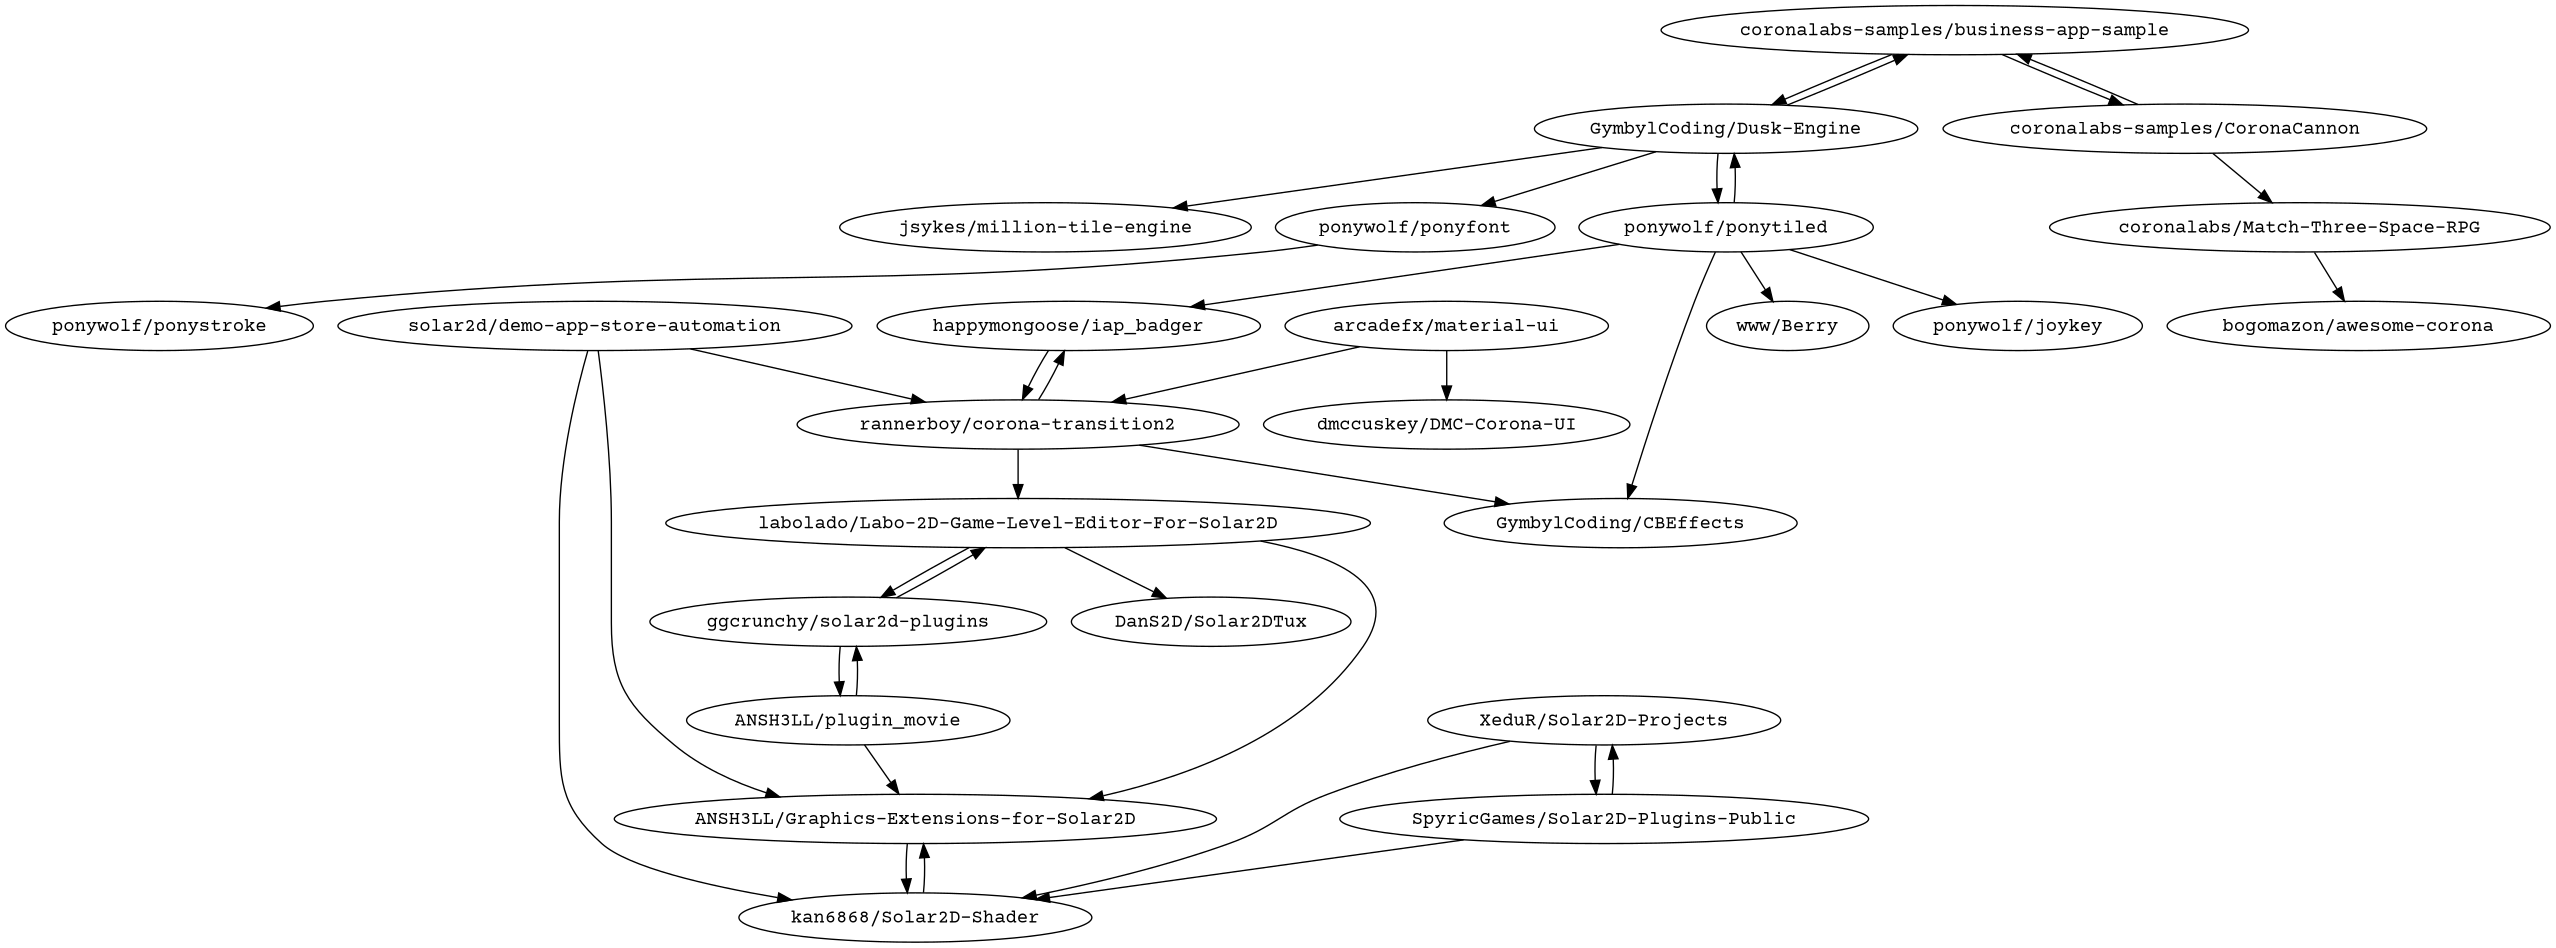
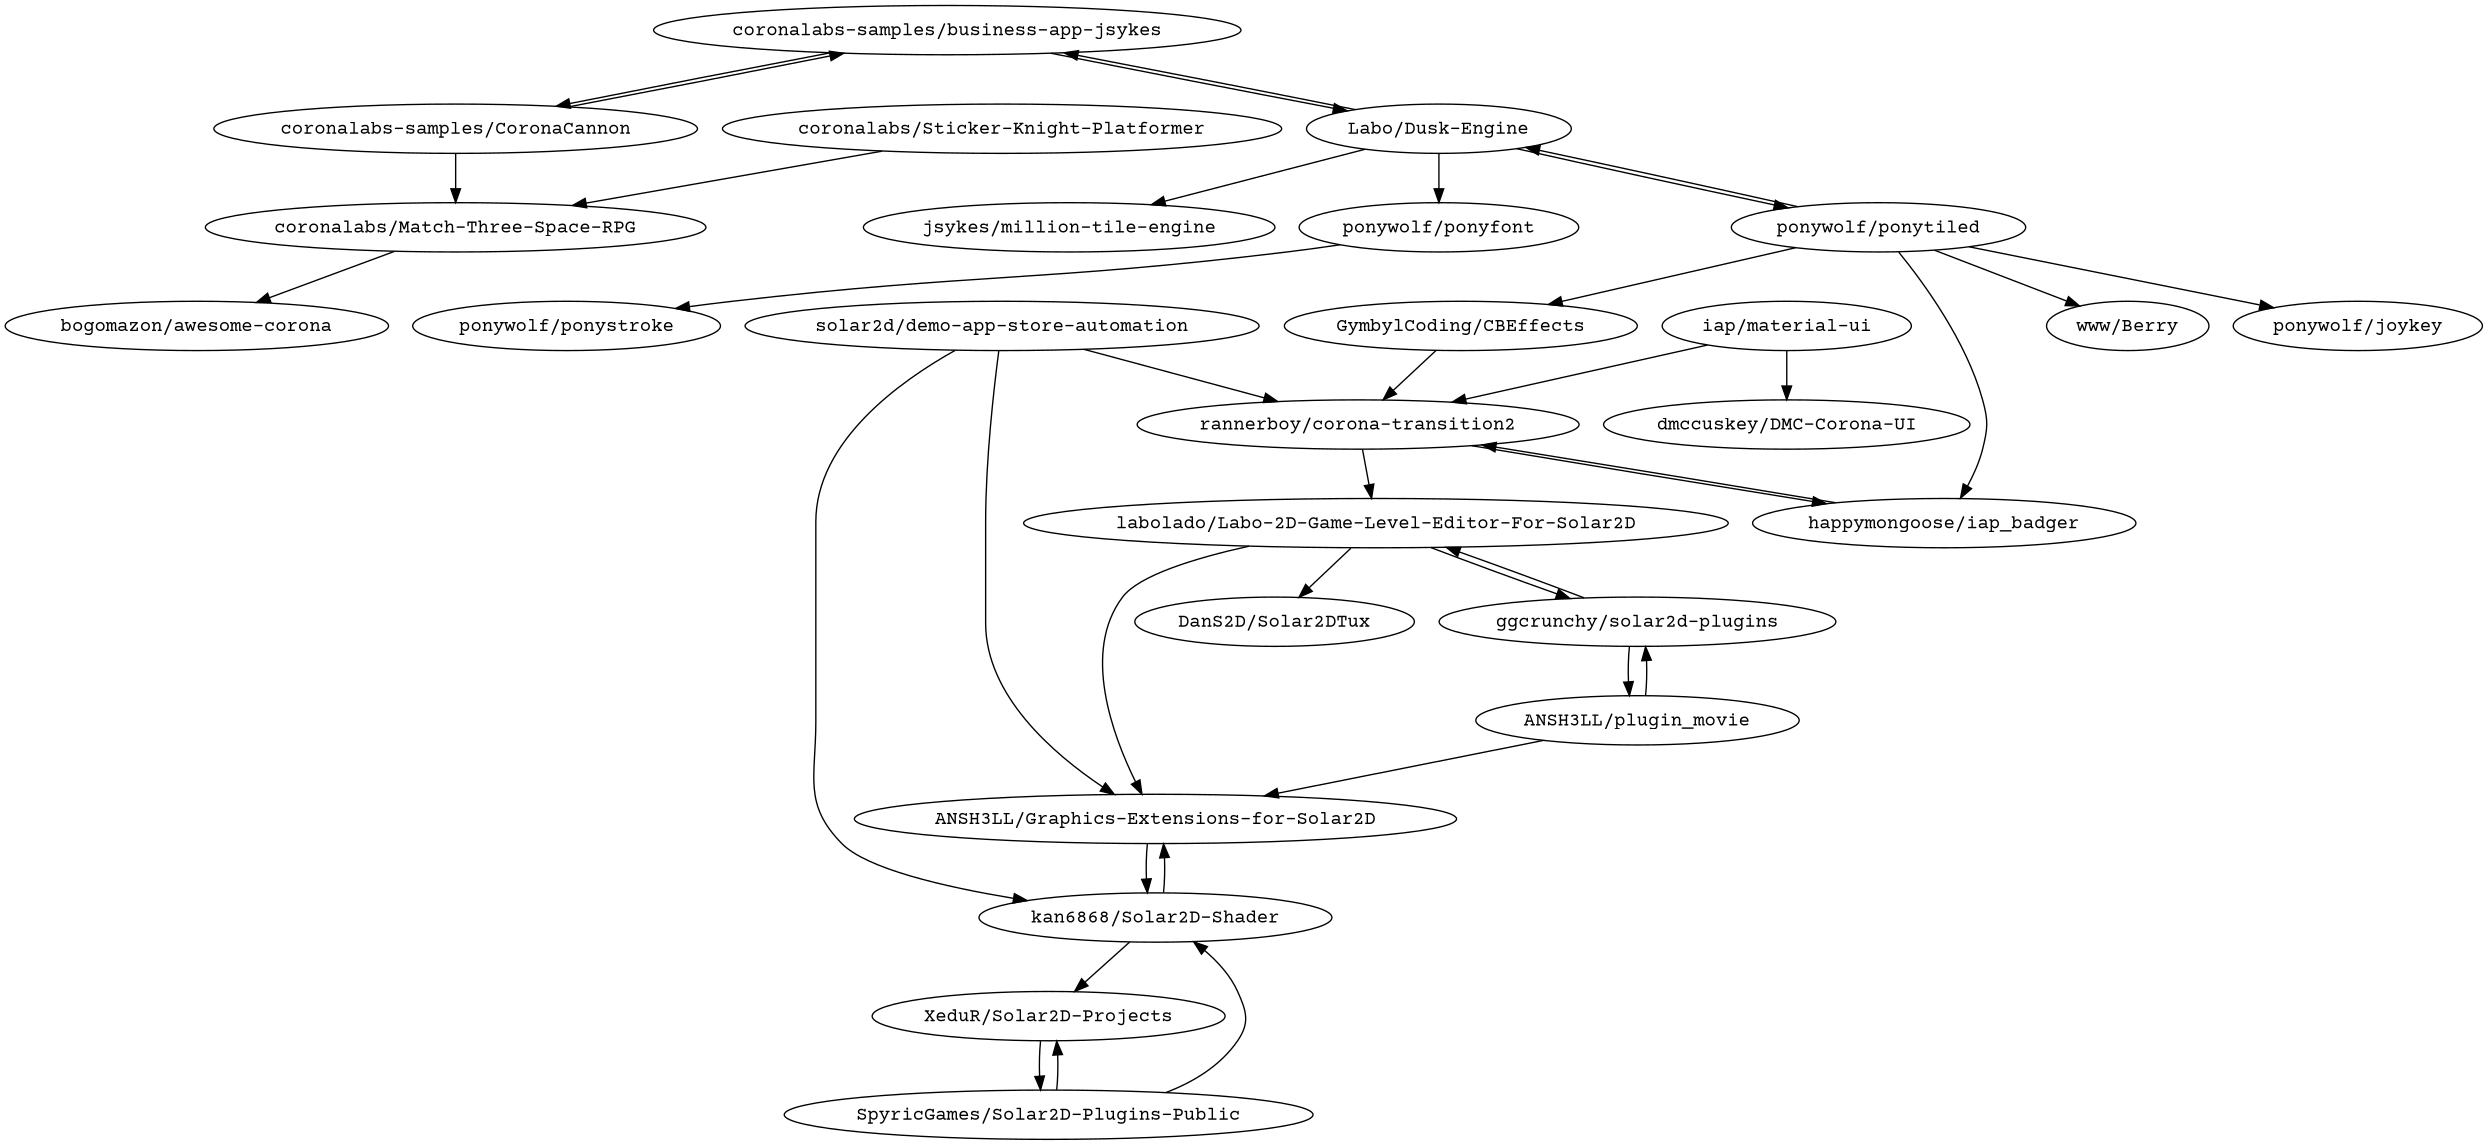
(1955, 30) -> (947, 30)
none -> (1002, 129)
(1726, 129) -> (1439, 129)
(1447, 326) -> (1787, 326)
(1317, 473) -> (1415, 370)
(1274, 822) -> (1107, 962)
